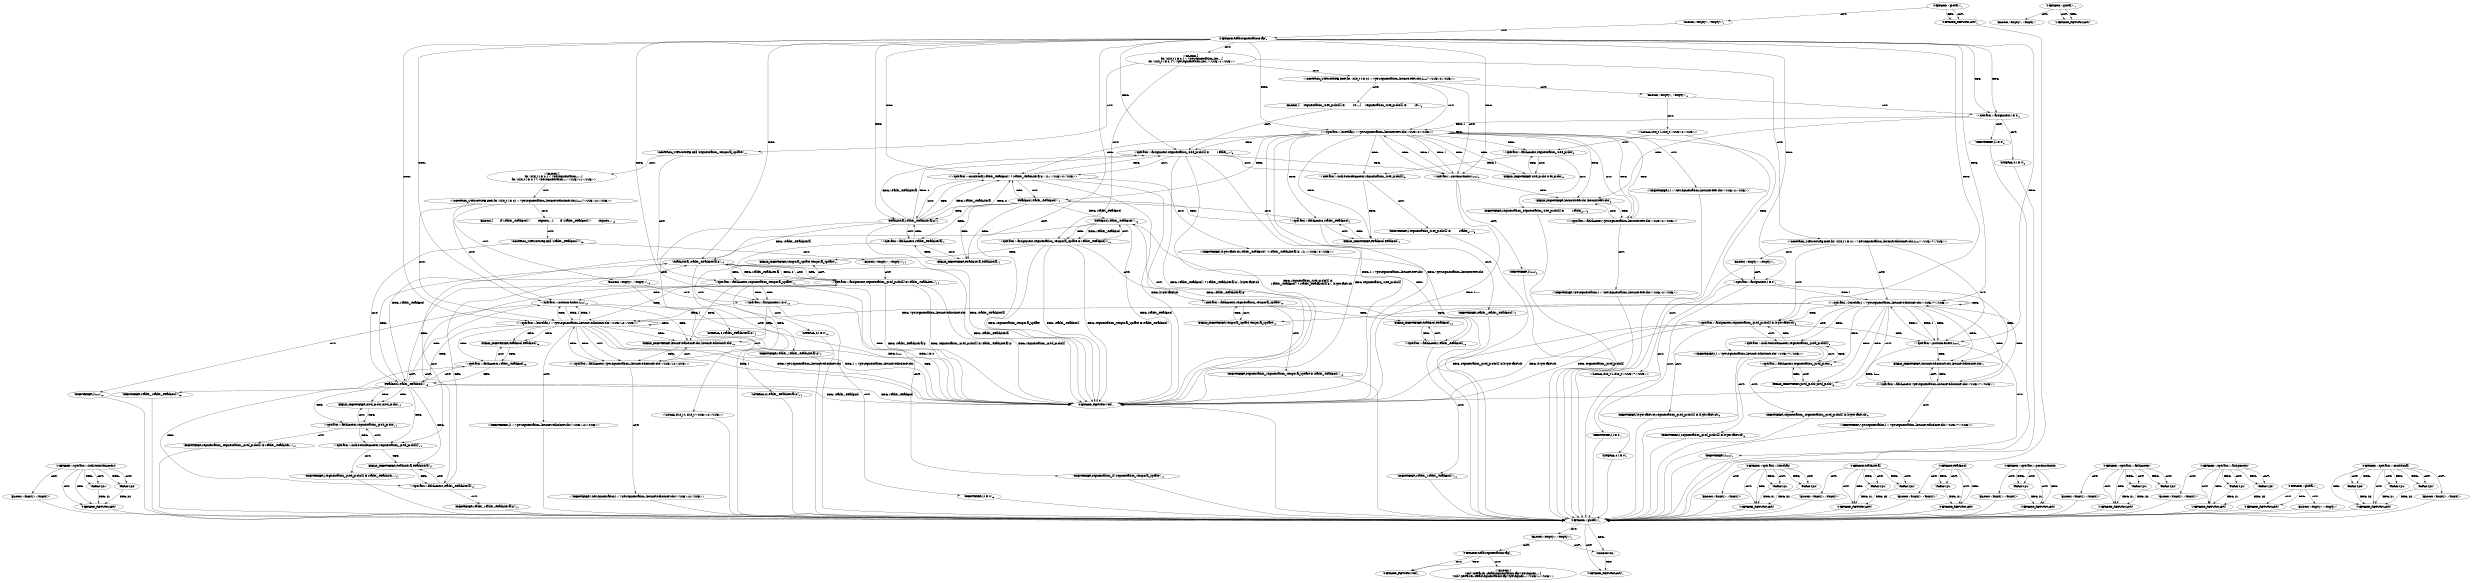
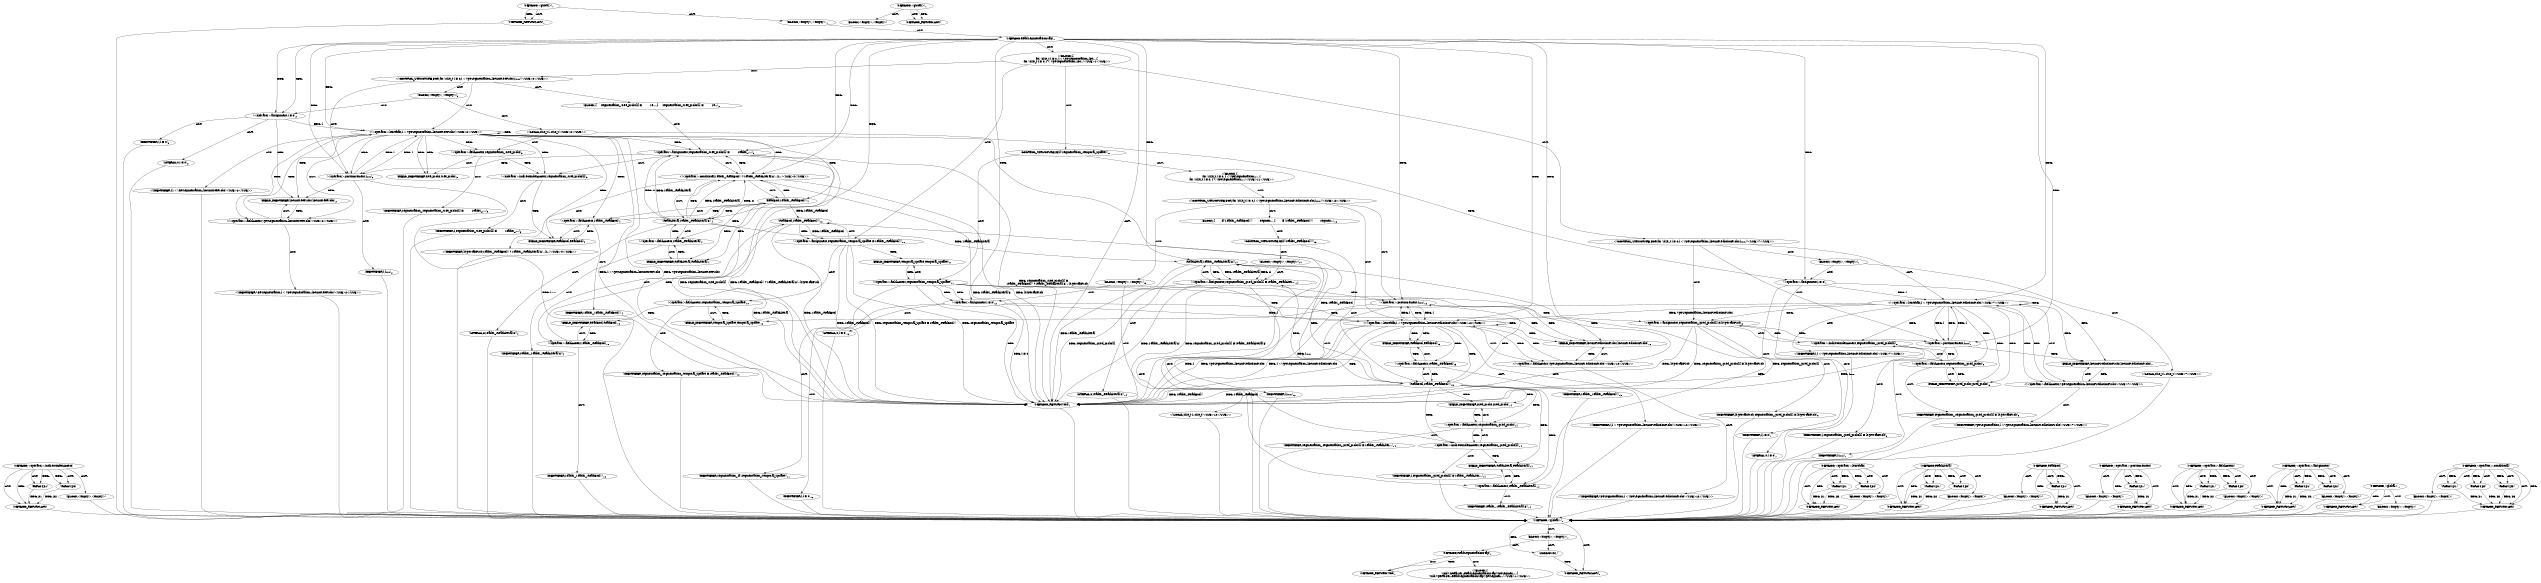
(1491, 163) -> (528, 163)
(1529, 165) -> none
